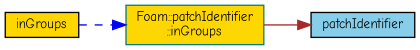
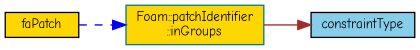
(42, 25) -> (42, 25)
(363, 25) -> (363, 25)
